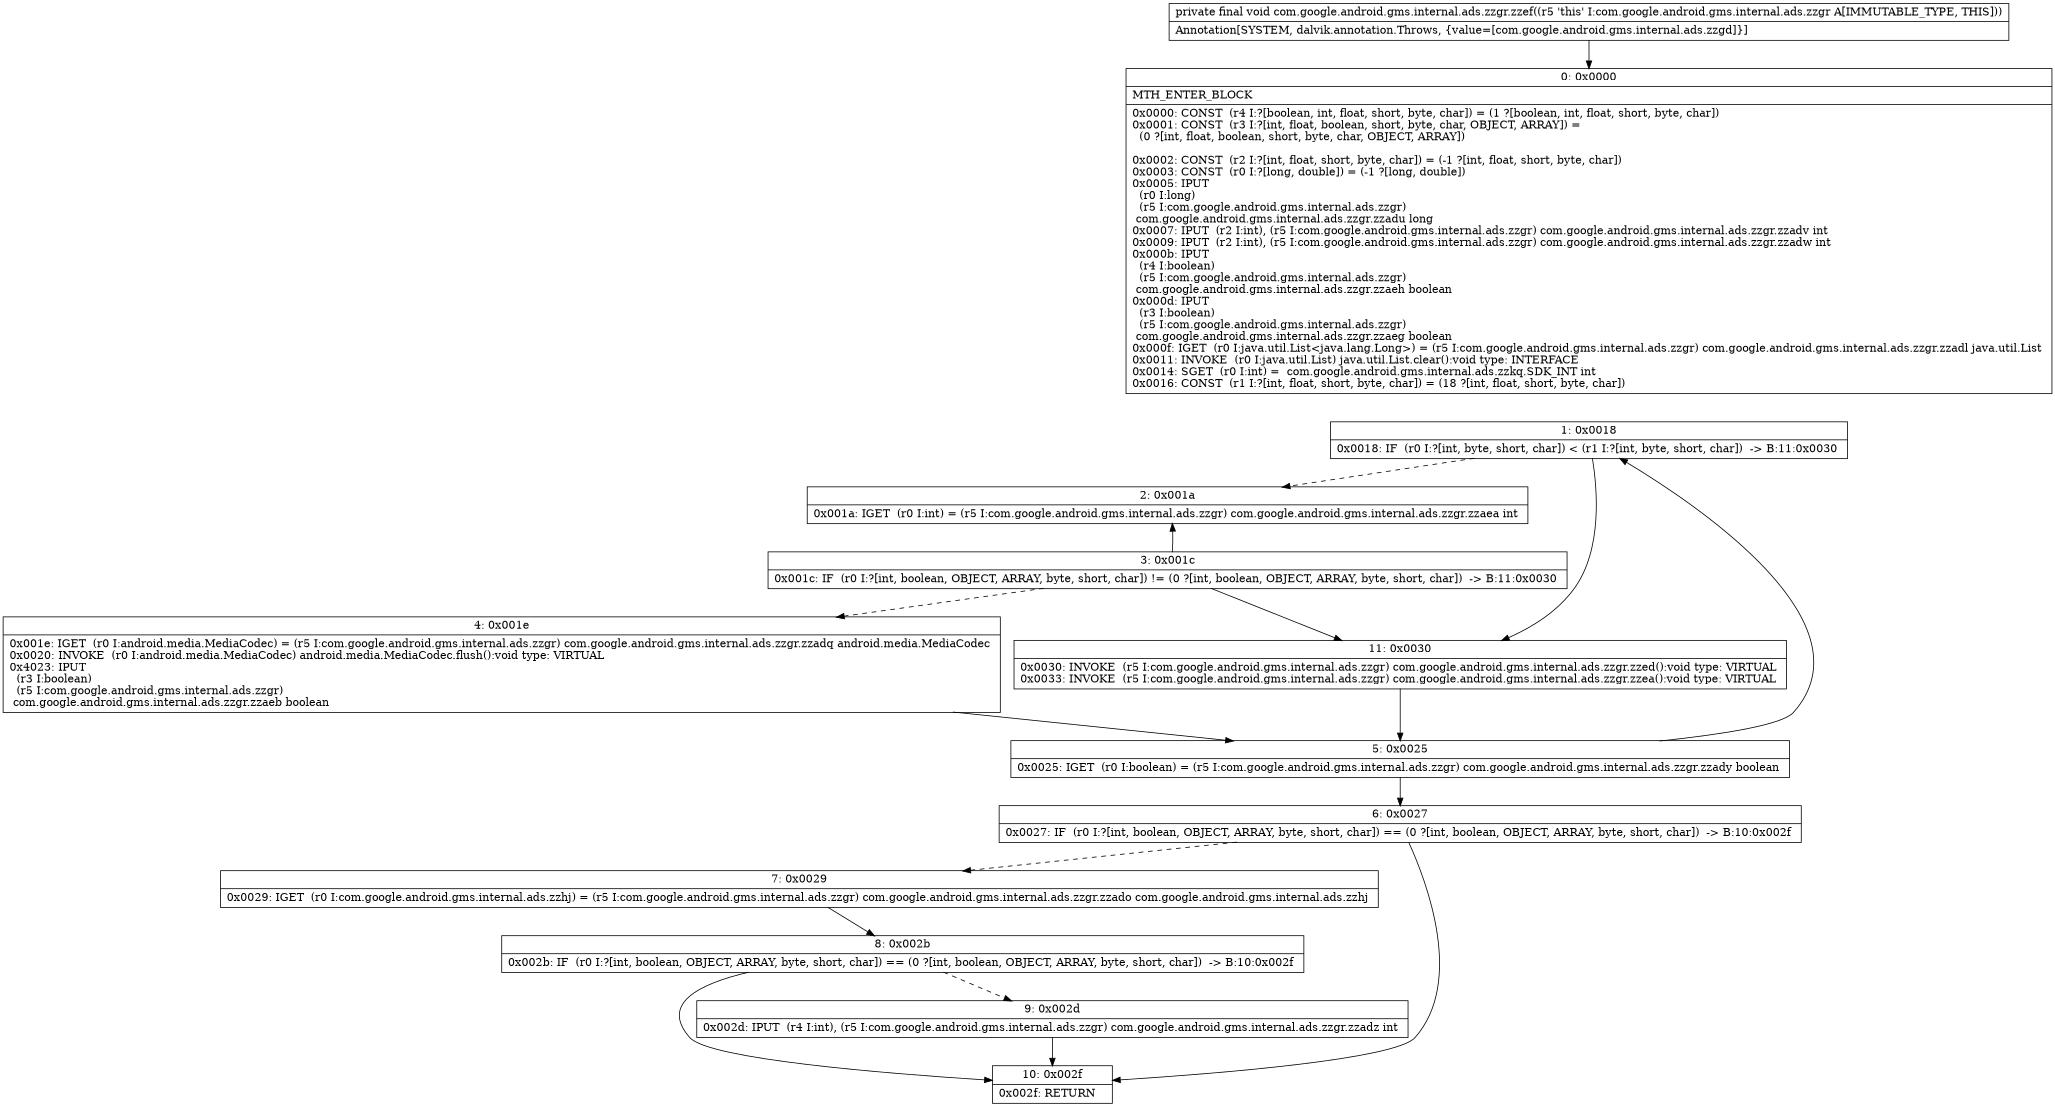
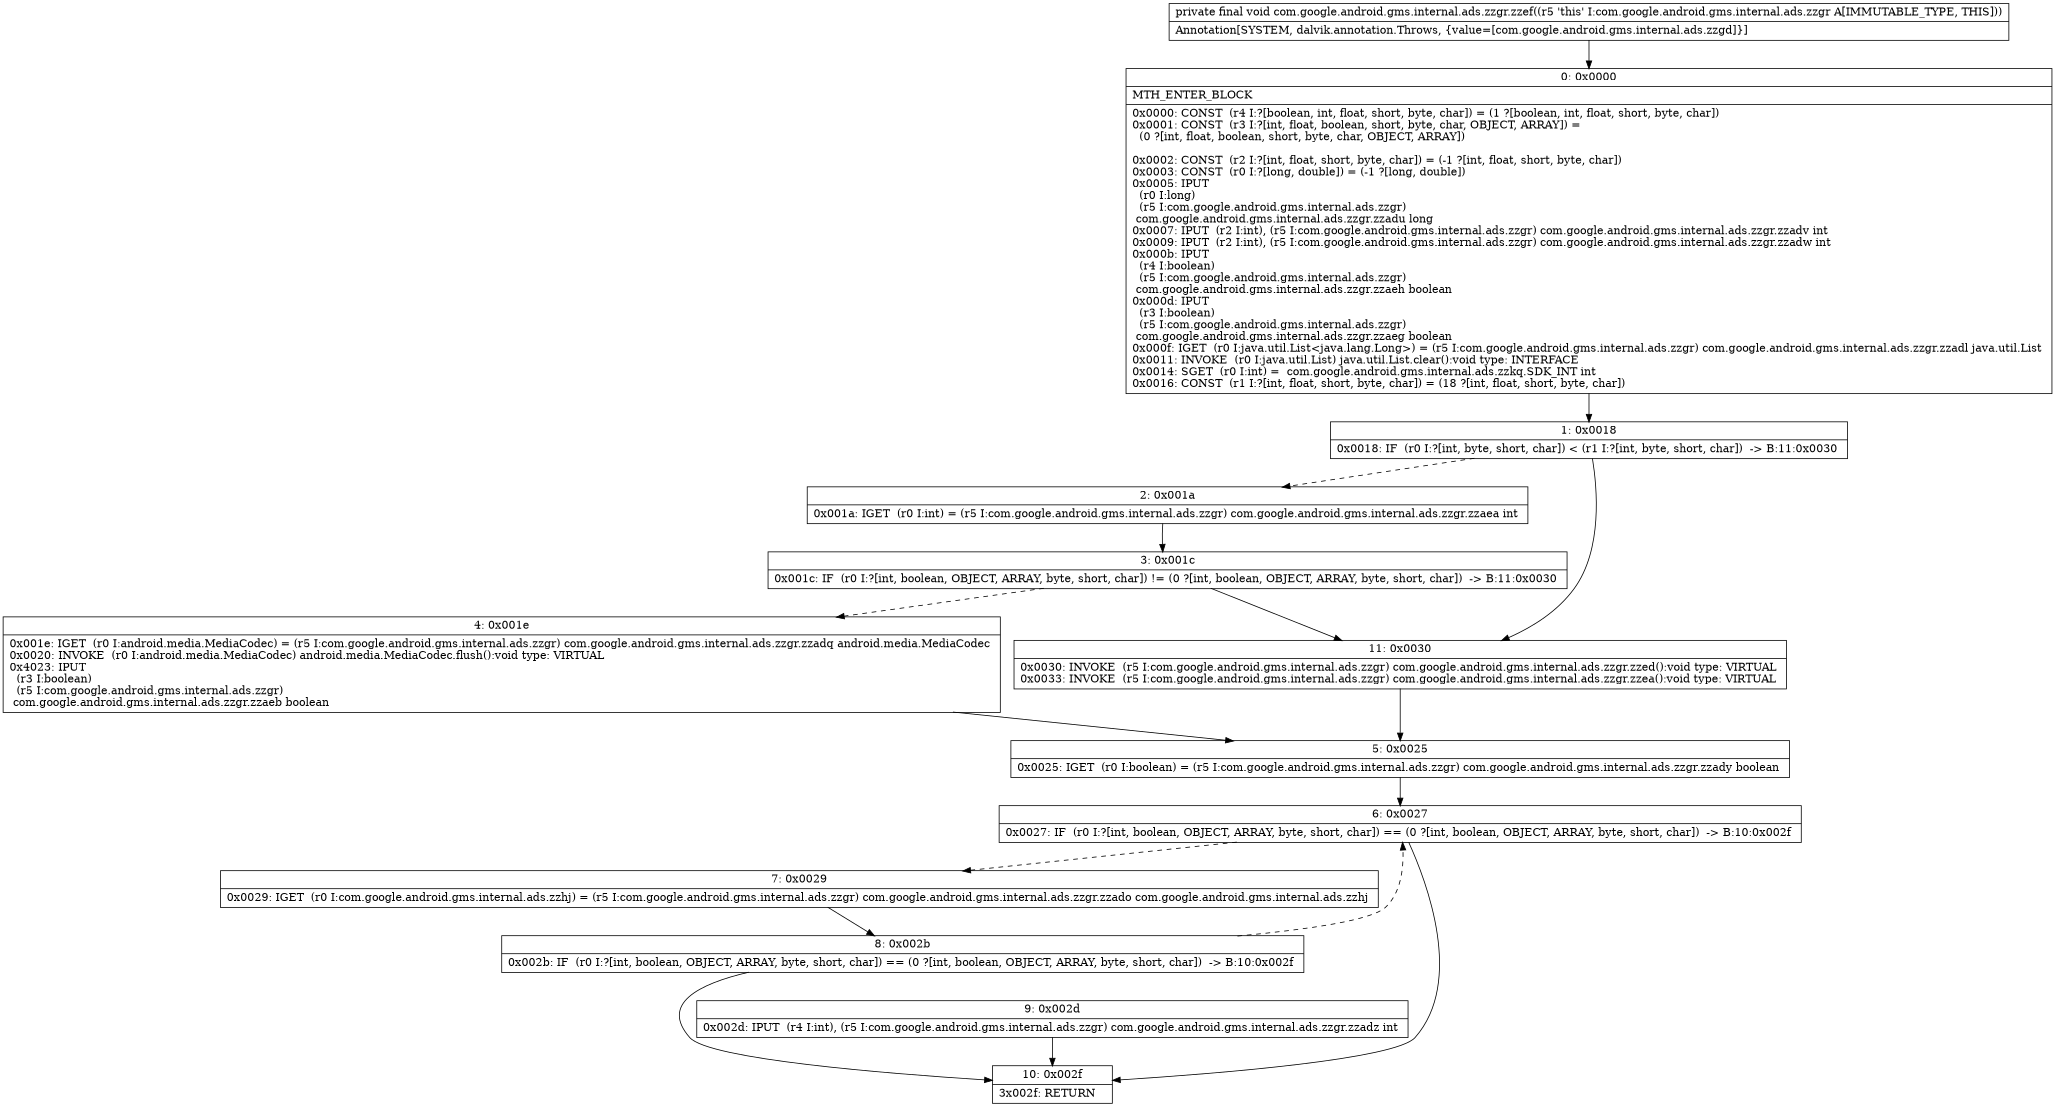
(1173, 542) -> (1162, 534)
(1801, 619) -> (1589, 404)
(974, 985) -> (1343, 922)
(1052, 1094) -> (1052, 1094)
